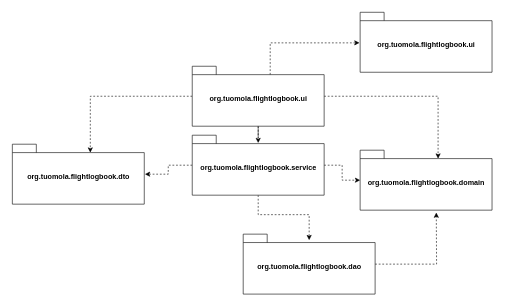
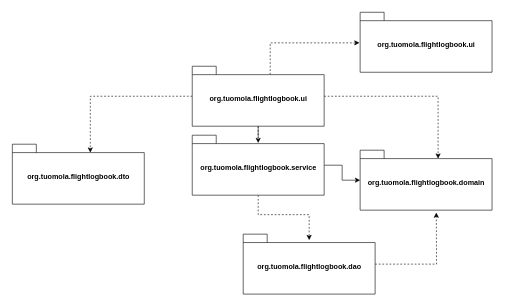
(342, 170) -> (342, 170)
(150, 174) -> none
